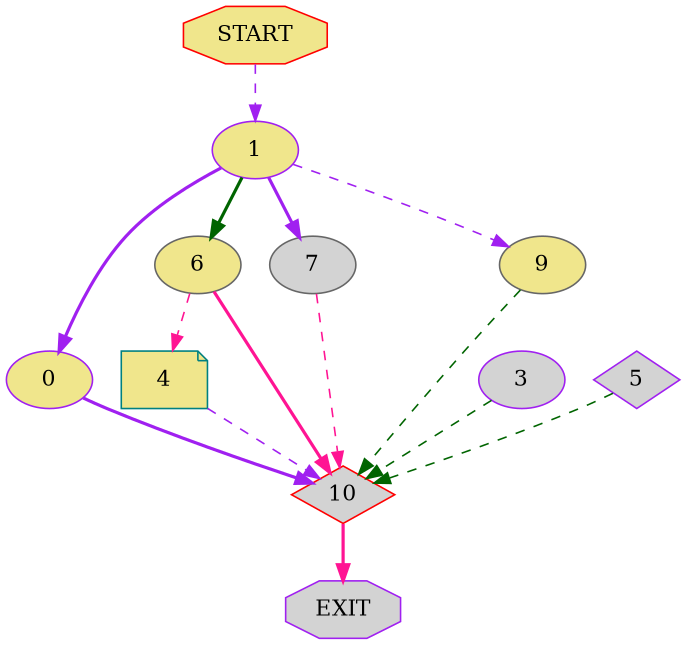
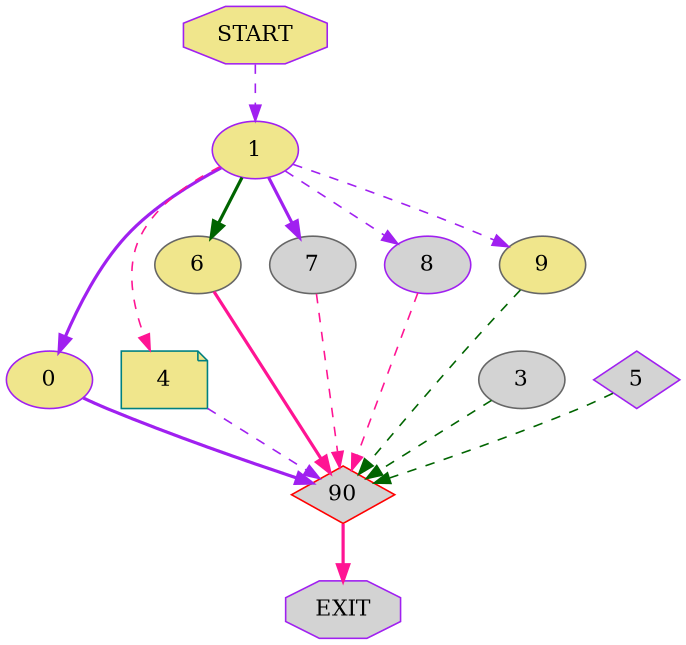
(255, 35) -> (255, 35)
none -> (428, 265)
(184, 314) -> (140, 239)
(522, 380) -> (522, 380)
(343, 495) -> (343, 495)
